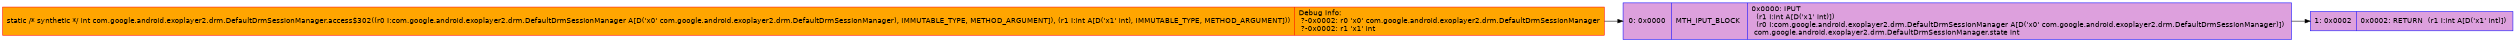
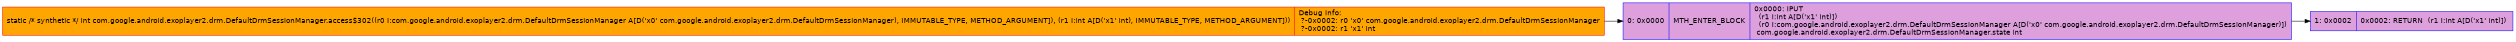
(1708, 21) -> (1709, 21)
